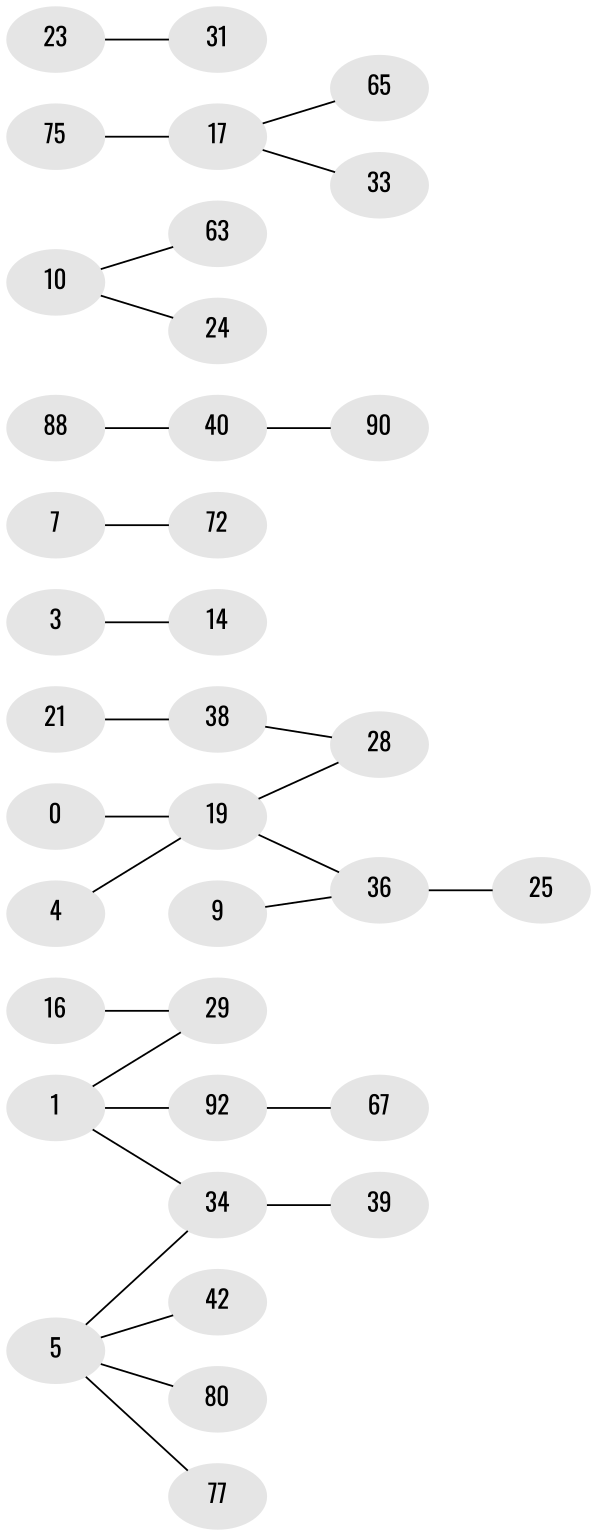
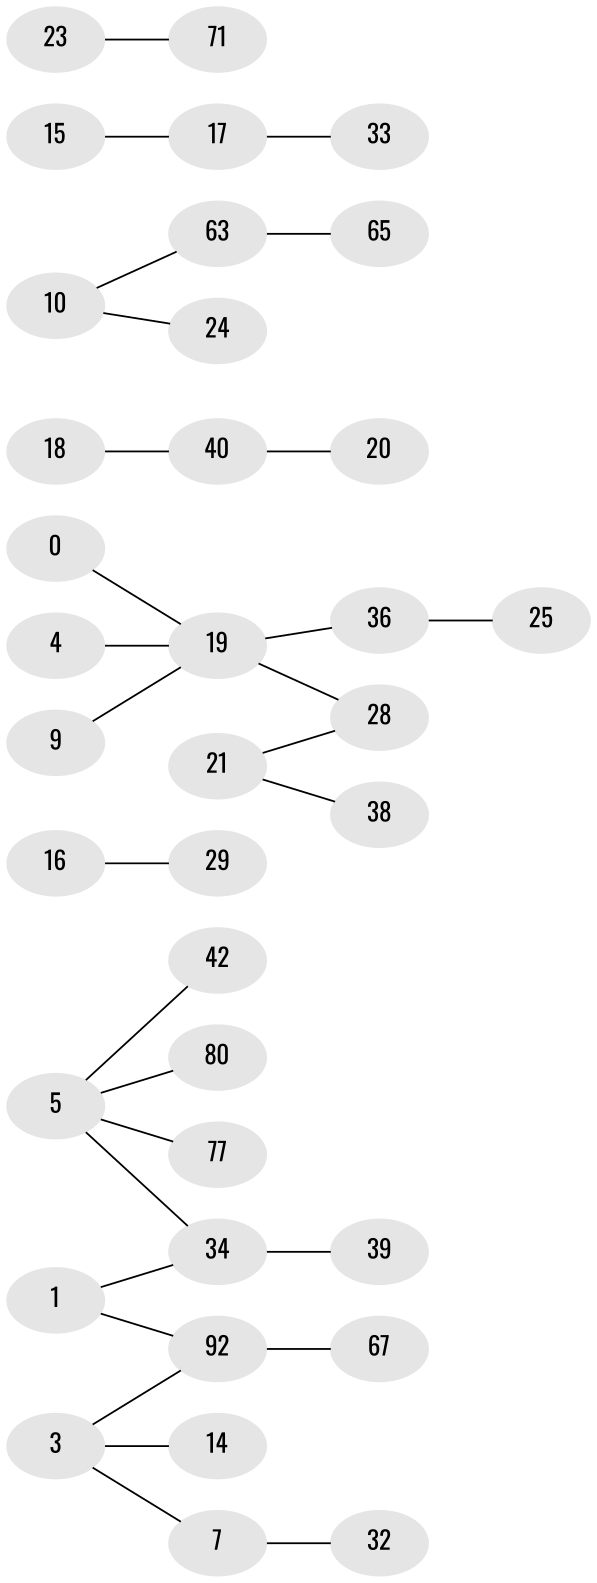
(218, 40) -> (218, 40)
(299, 112) -> (299, 234)
(56, 137) -> (56, 137)
(56, 428) -> (56, 451)
(380, 428) -> (380, 451)
(218, 525) -> (380, 1543)
(299, 732) -> (299, 742)
(298, 902) -> (137, 694)
(137, 1059) -> none
none -> (137, 1397)
none -> (137, 1495)
